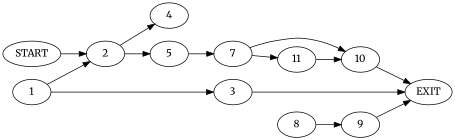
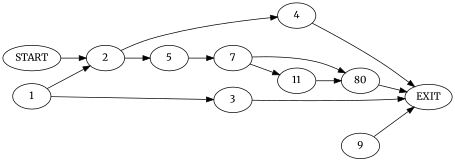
none -> (362, 51)
(360, 60) -> (360, 81)
(297, 125) -> none
